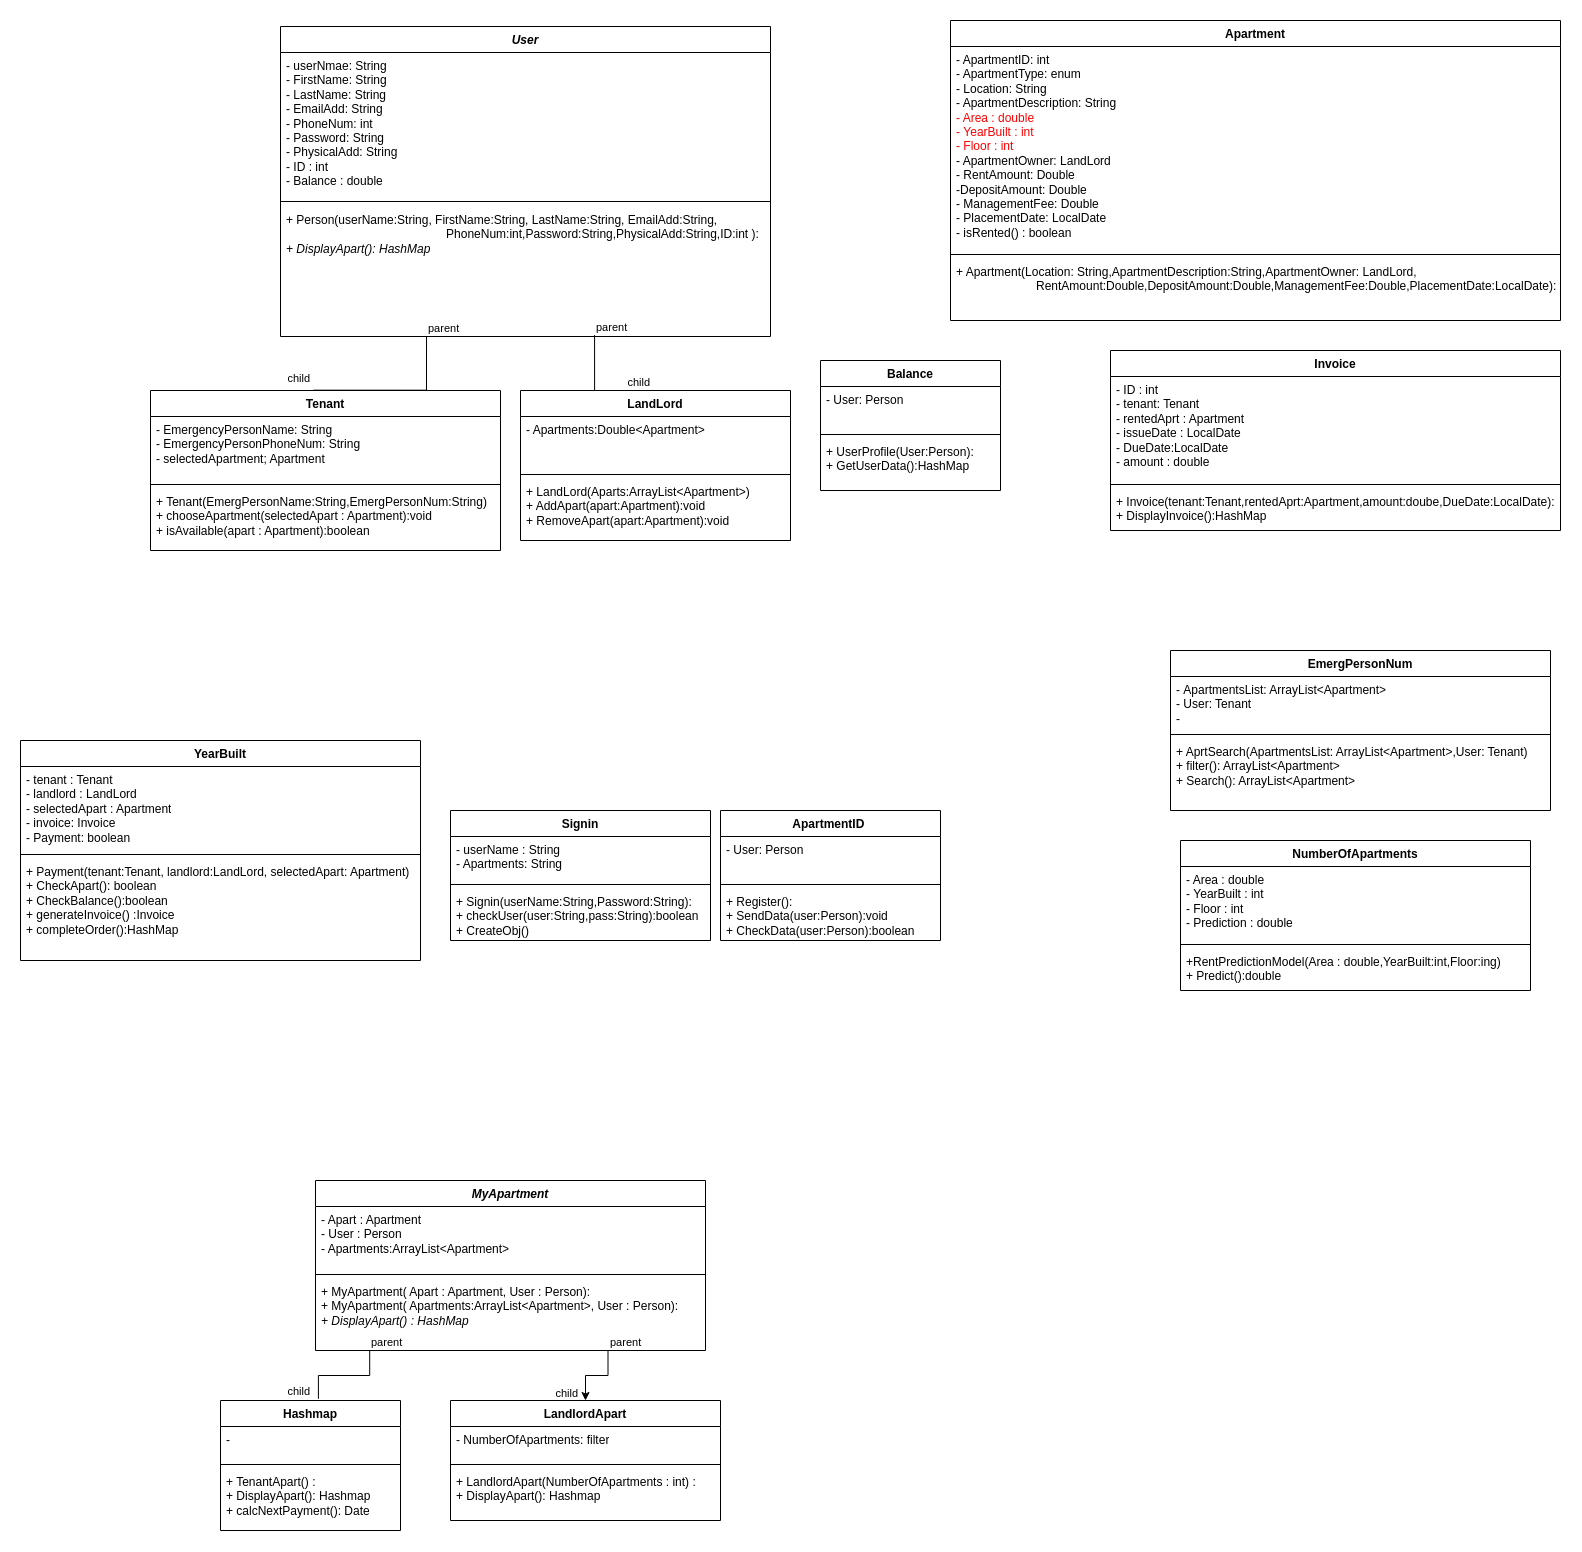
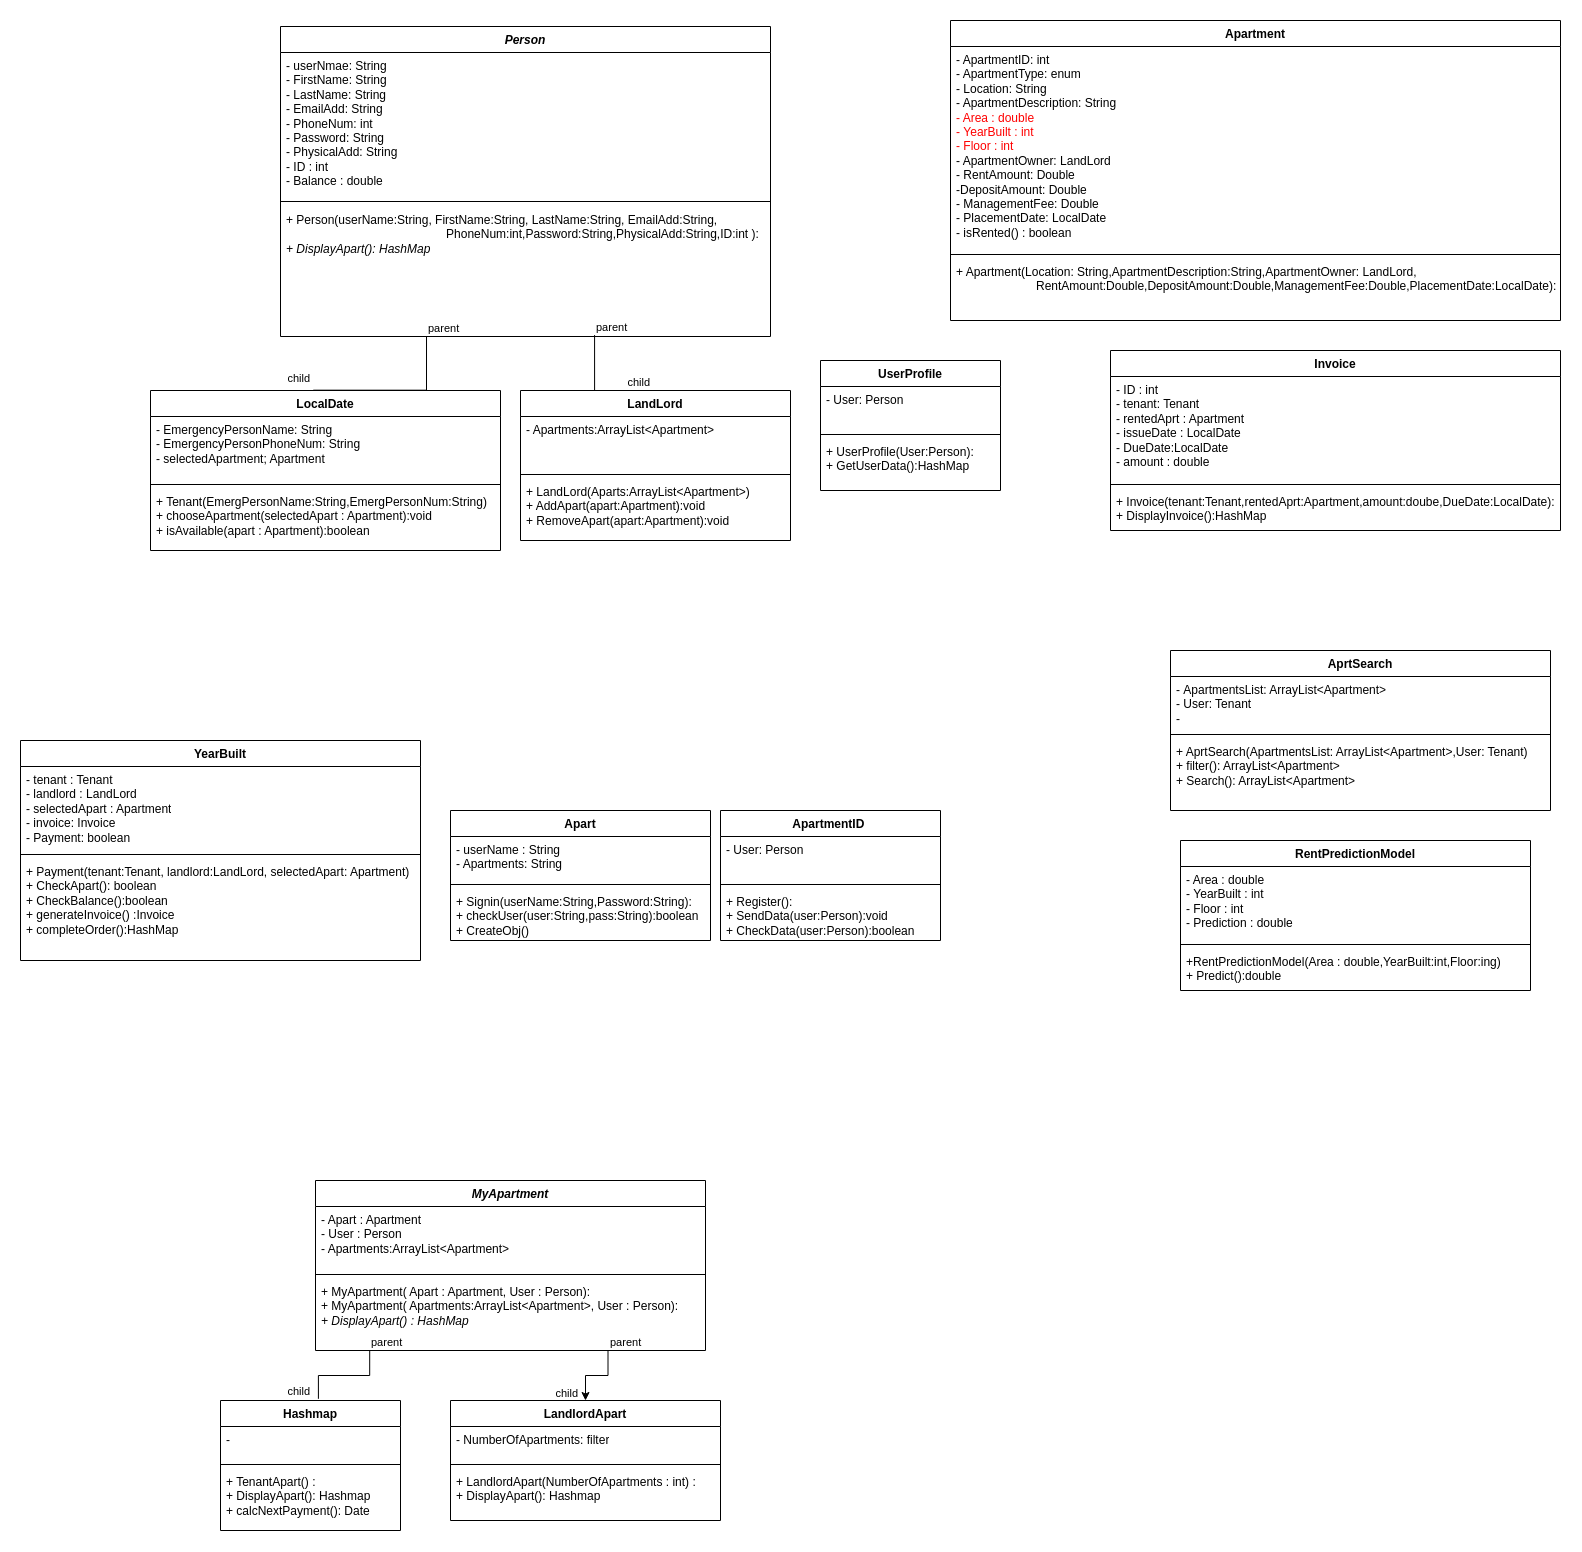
(526, 41) -> (526, 41)
(911, 375) -> (911, 375)
(326, 405) -> (326, 405)
(623, 431) -> (633, 431)
(1361, 665) -> (1361, 665)
(581, 825) -> (581, 825)
(1356, 855) -> (1356, 855)
